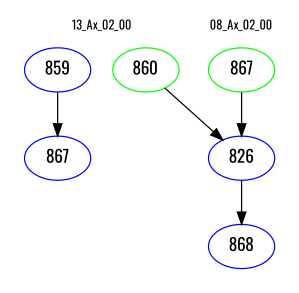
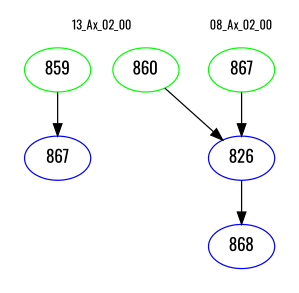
(58, 70) -> (58, 70)
